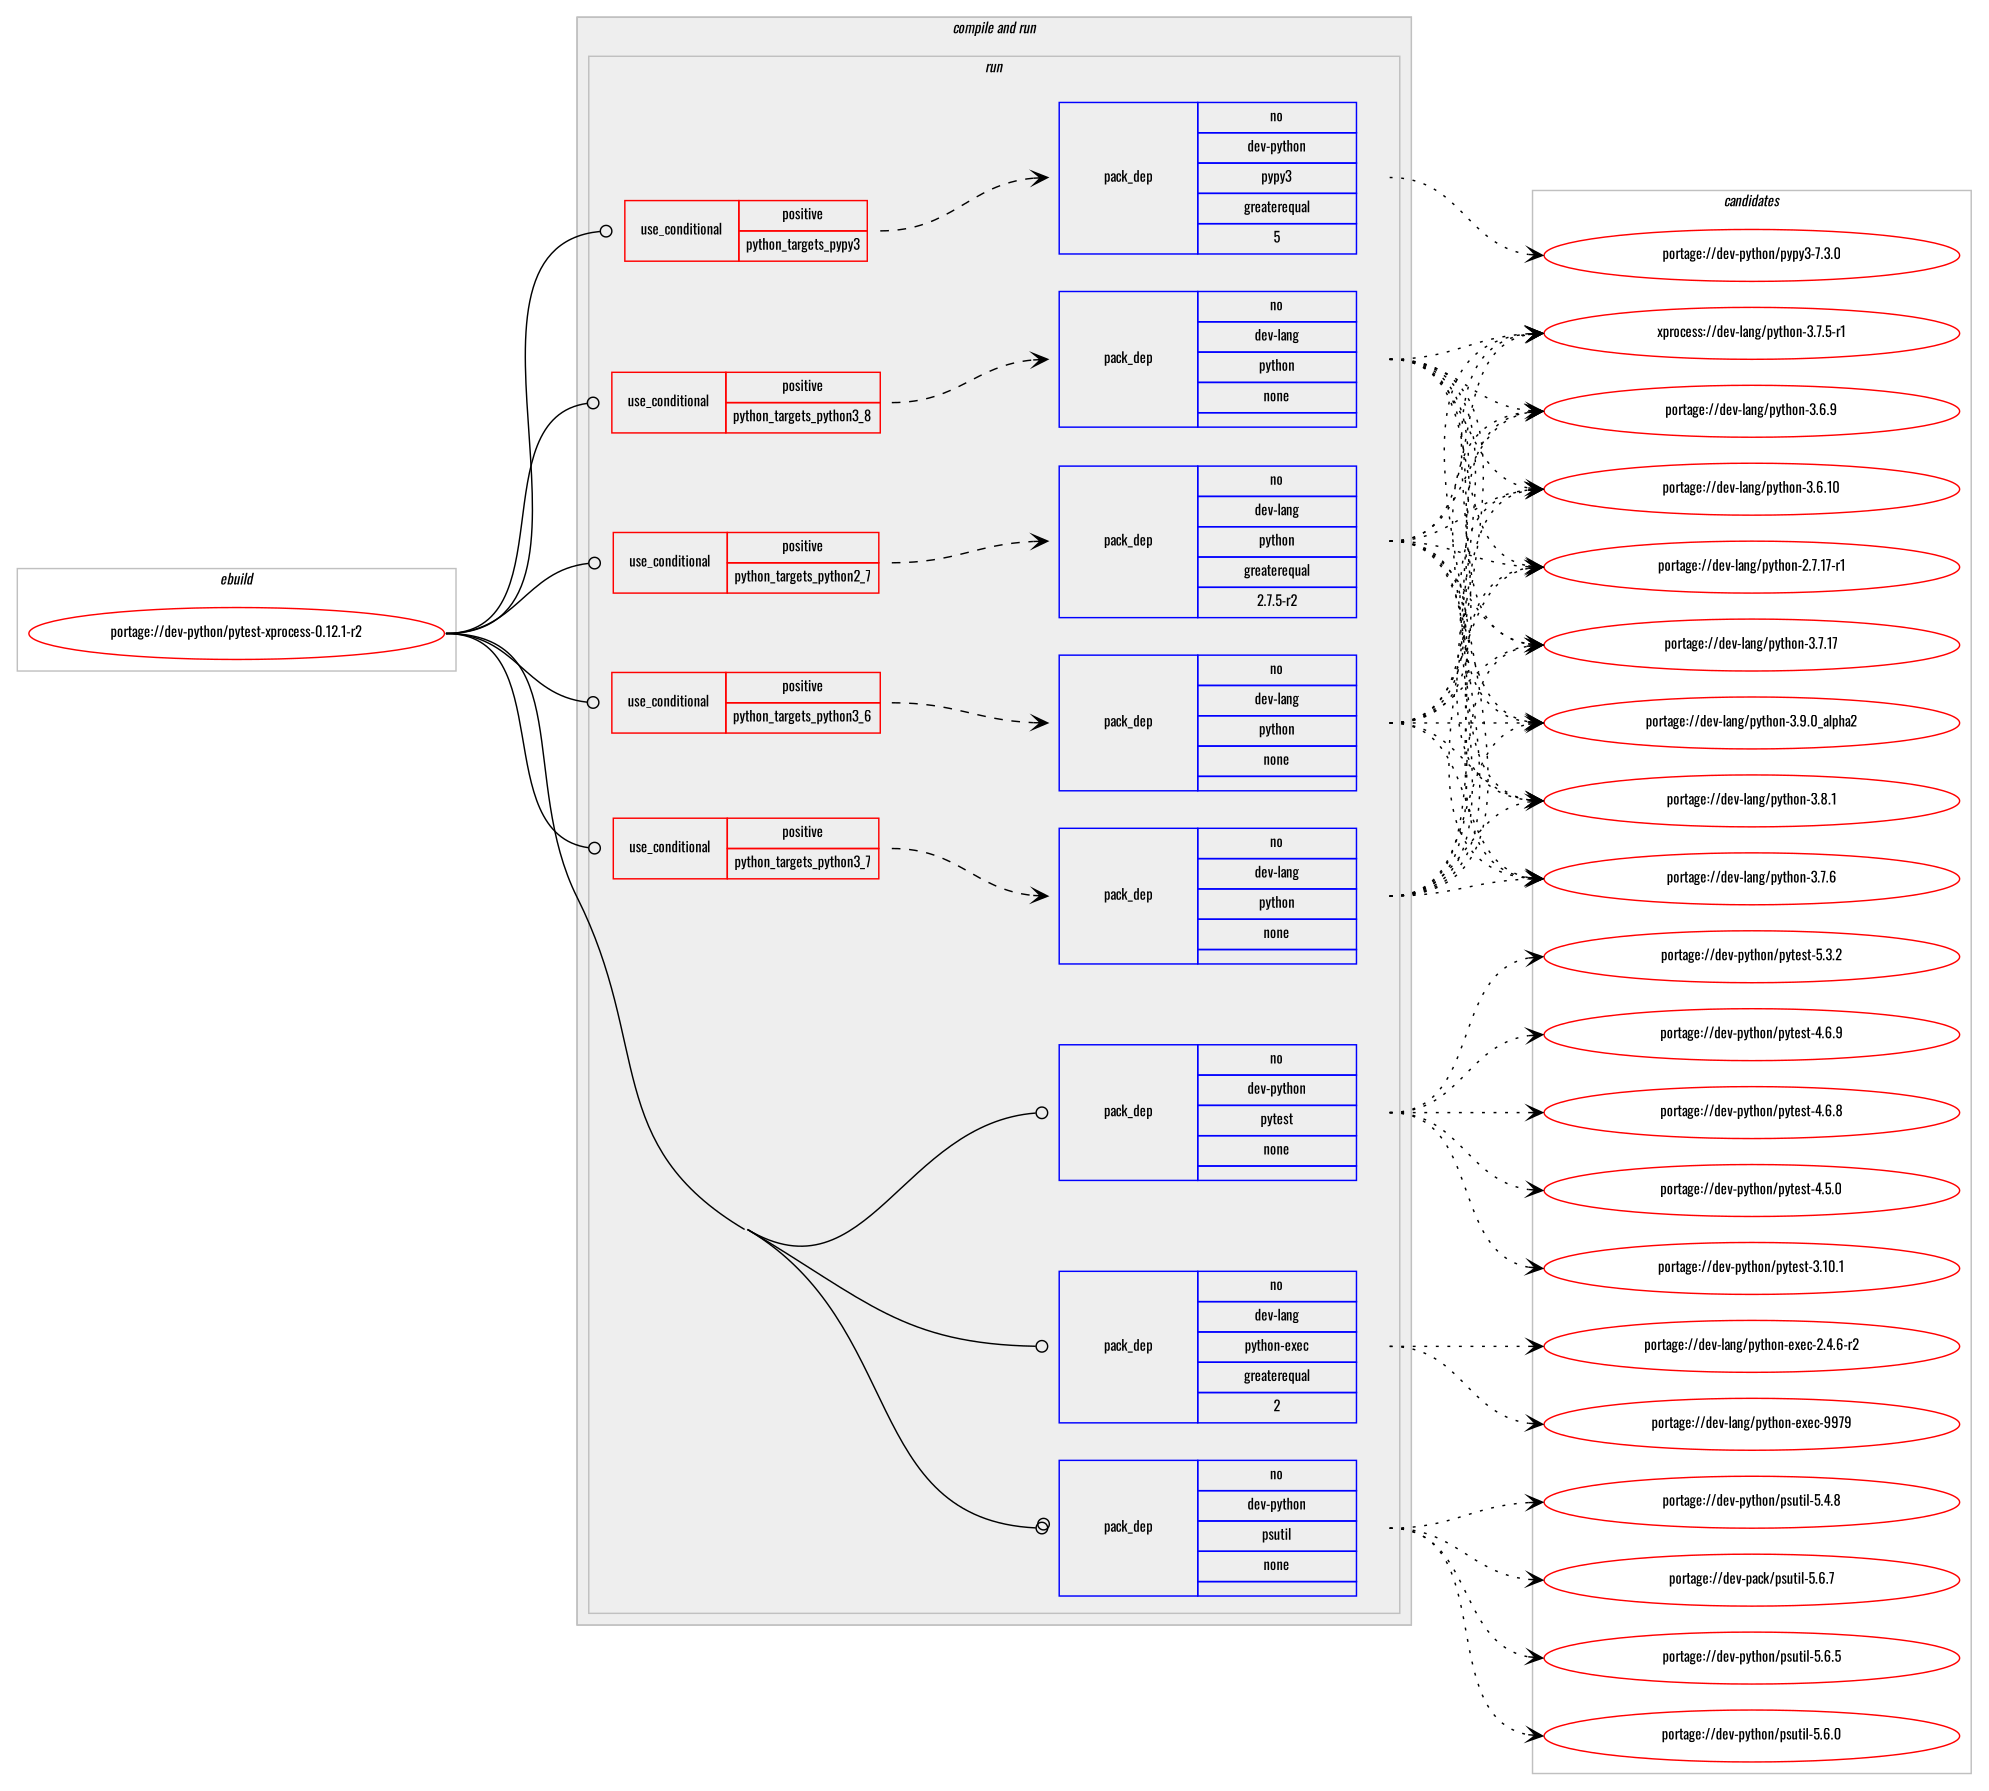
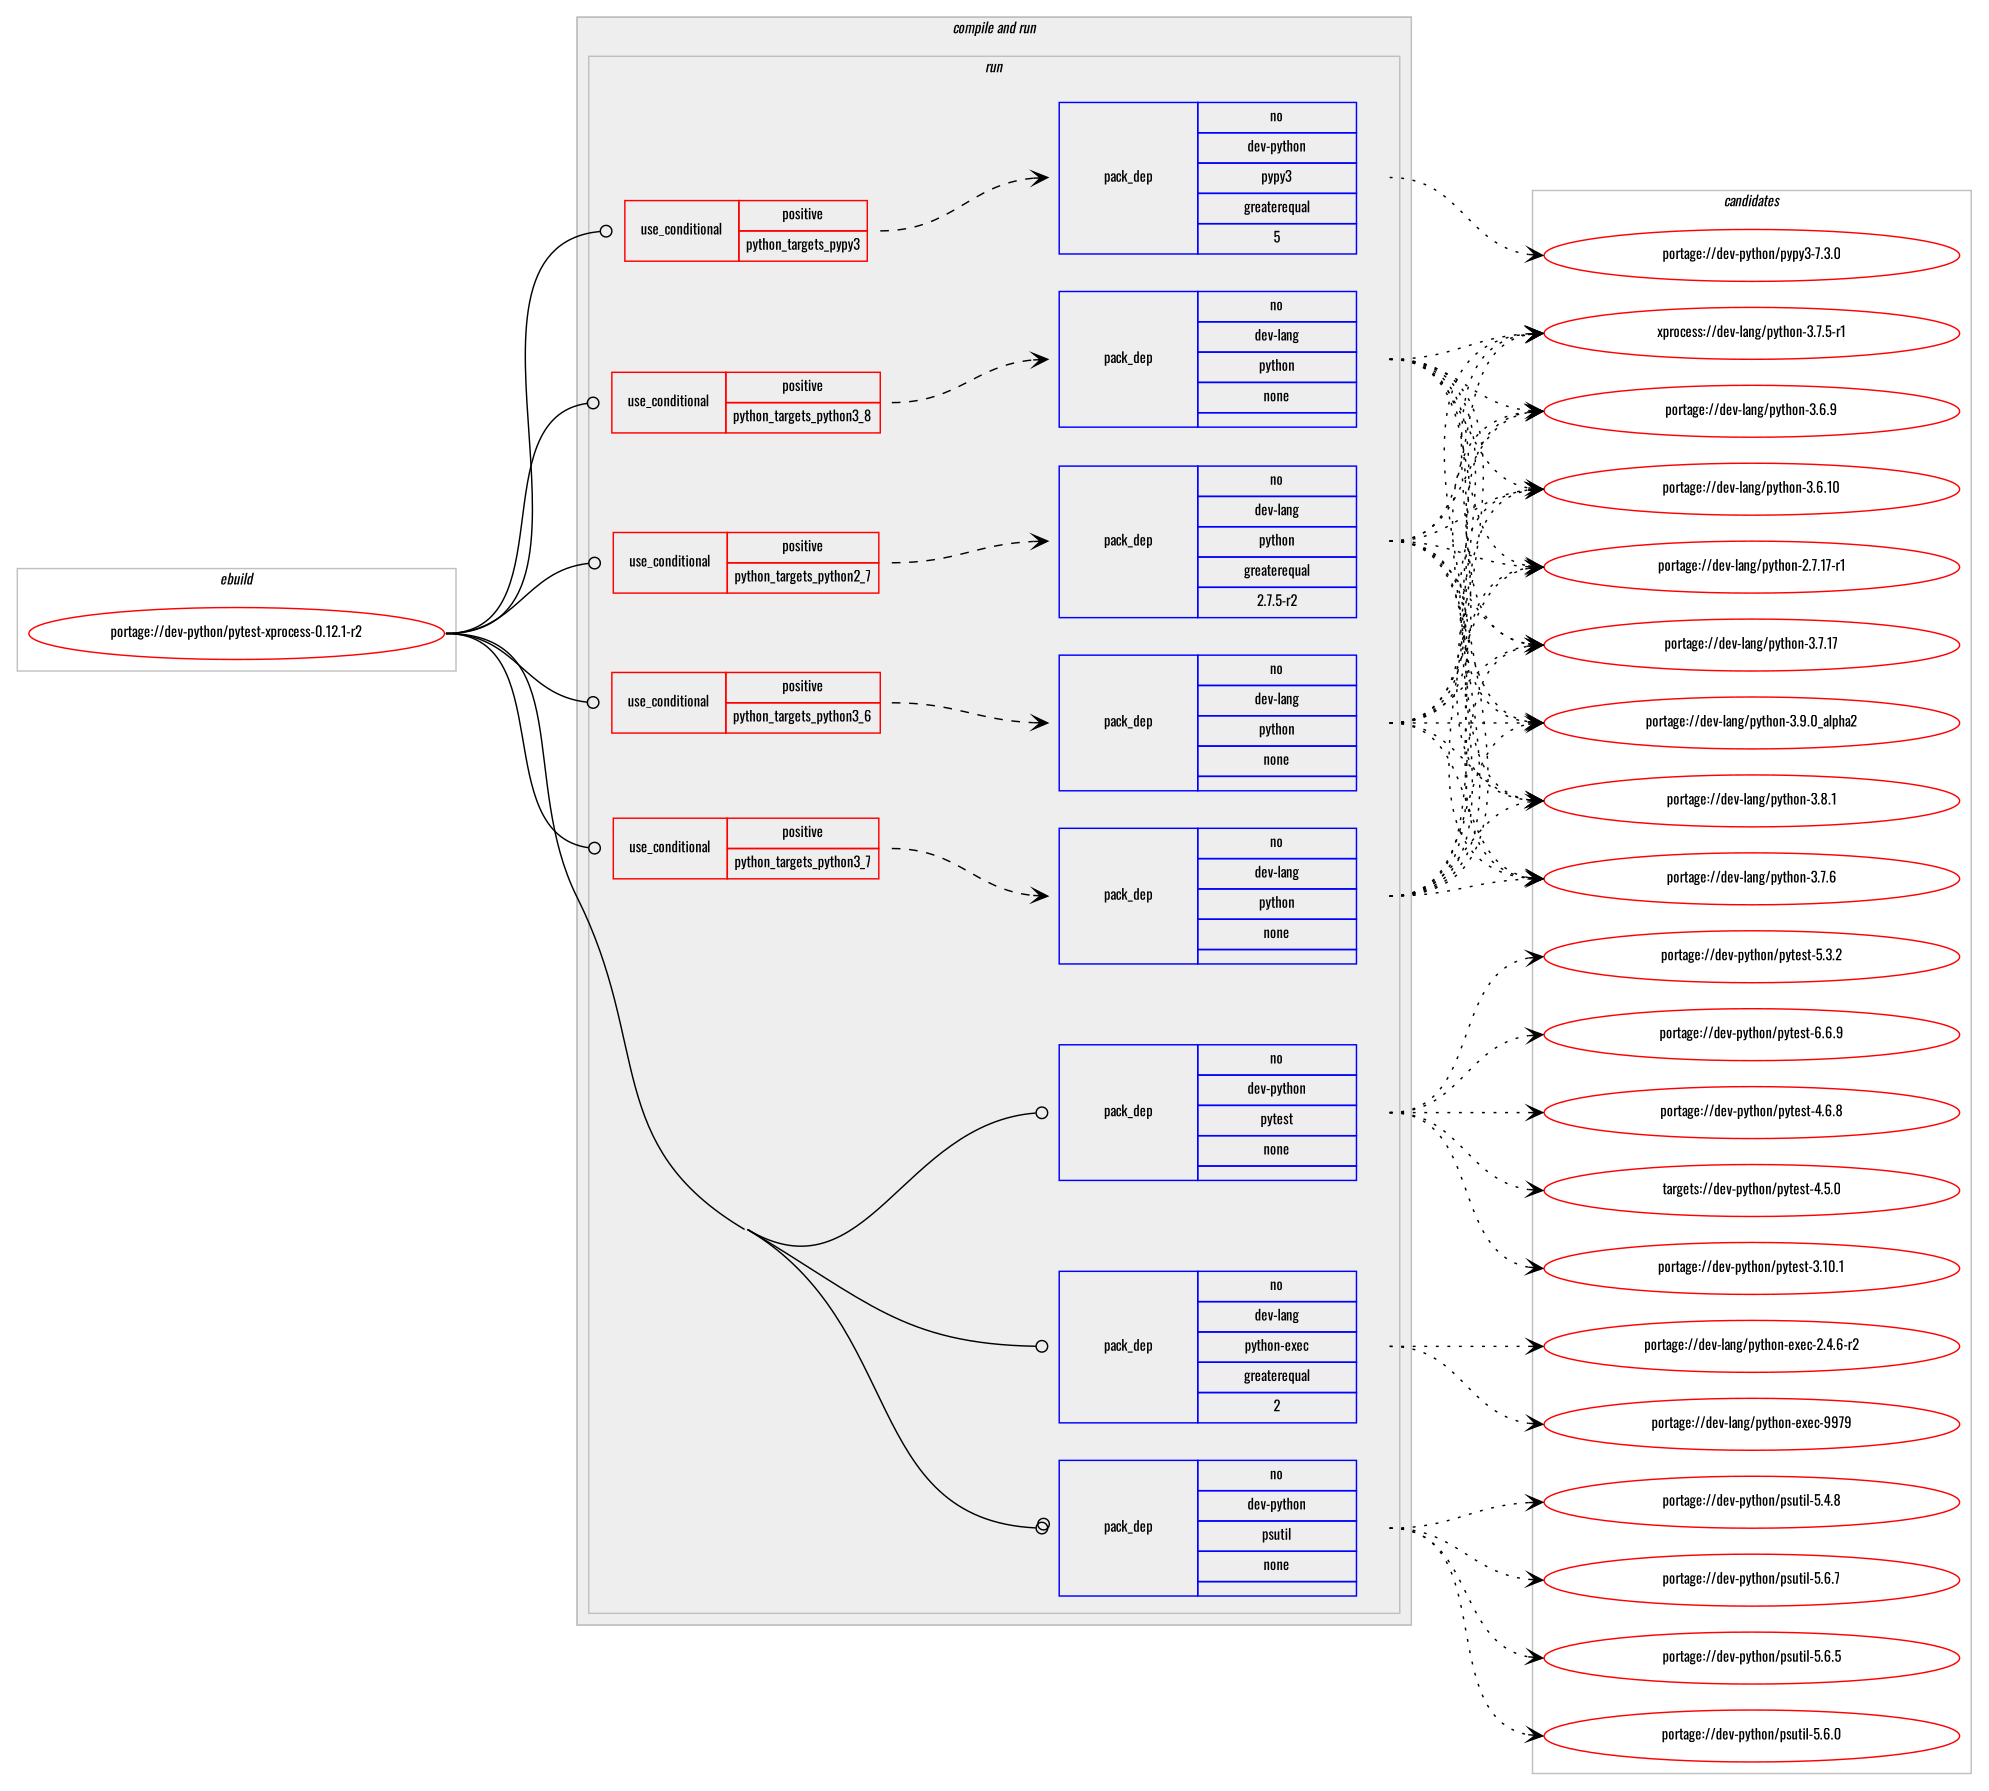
(1752, 1035) -> (1752, 1035)
(1752, 1191) -> (1752, 1191)
(1752, 1580) -> (1752, 1580)
